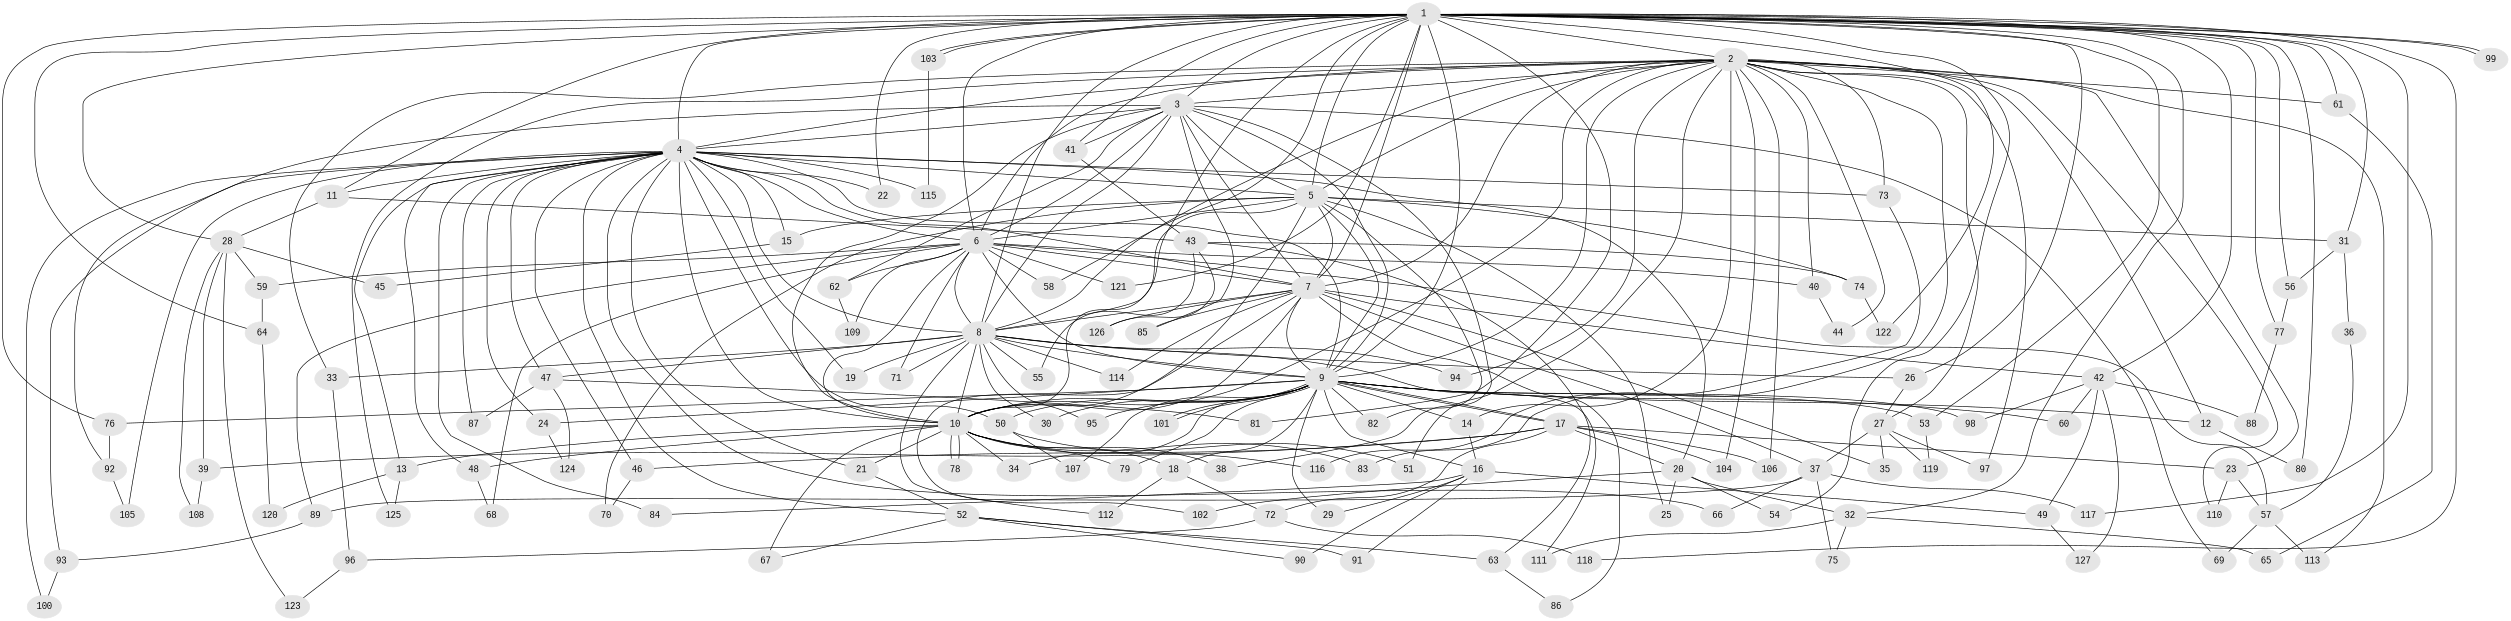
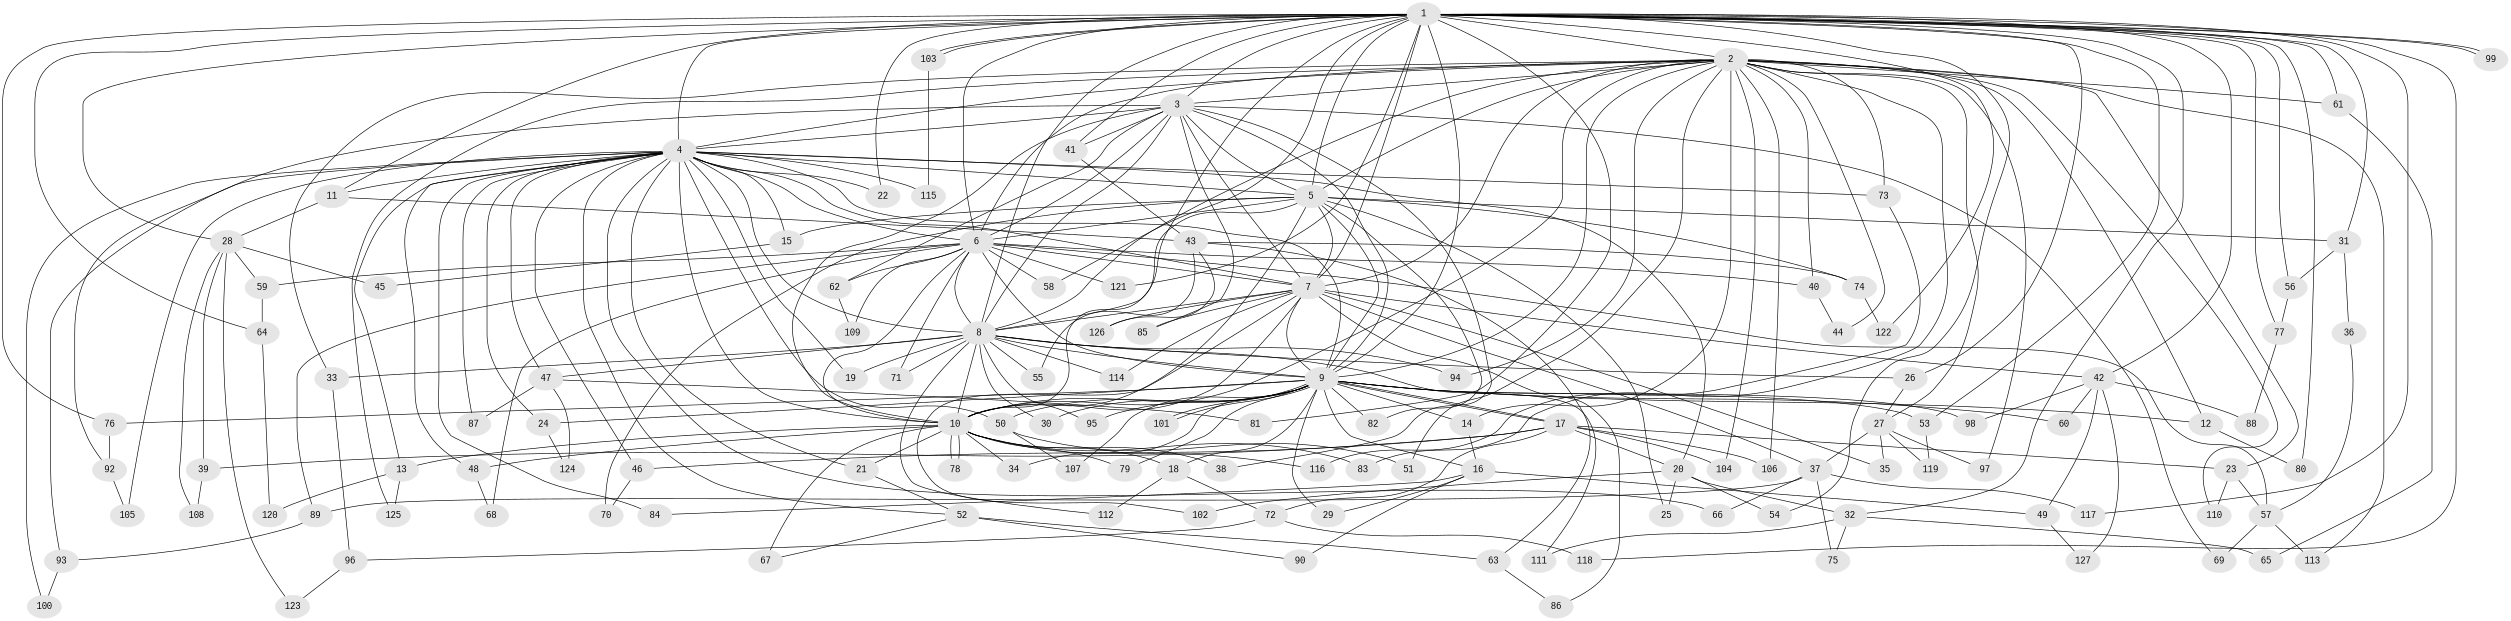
(1357, 561) -> none
